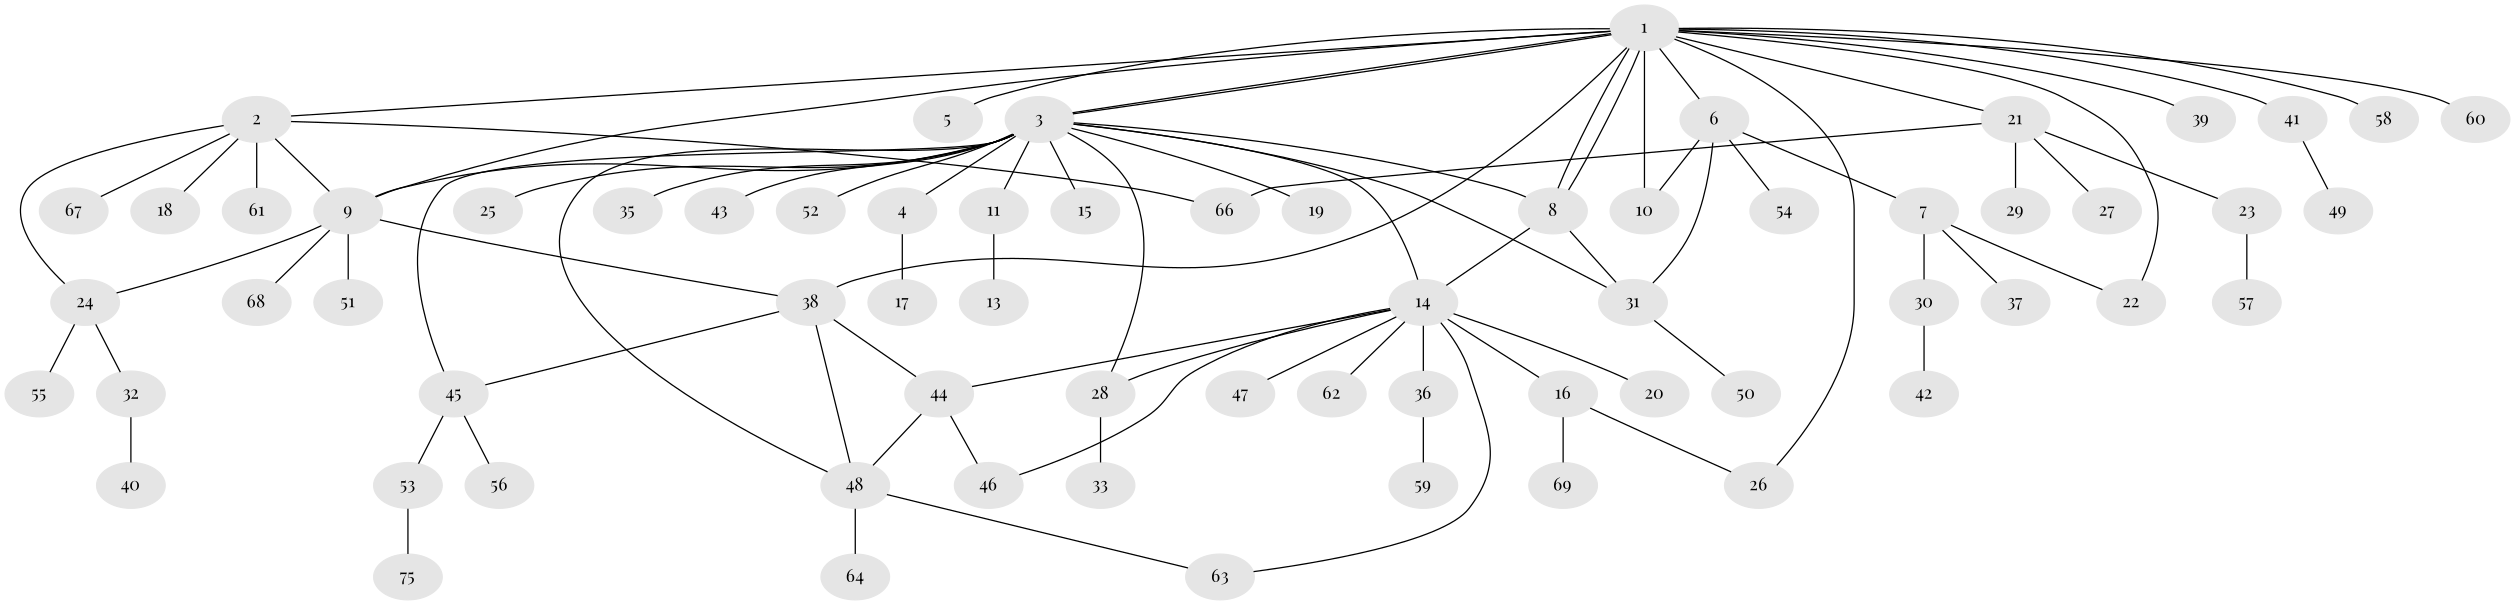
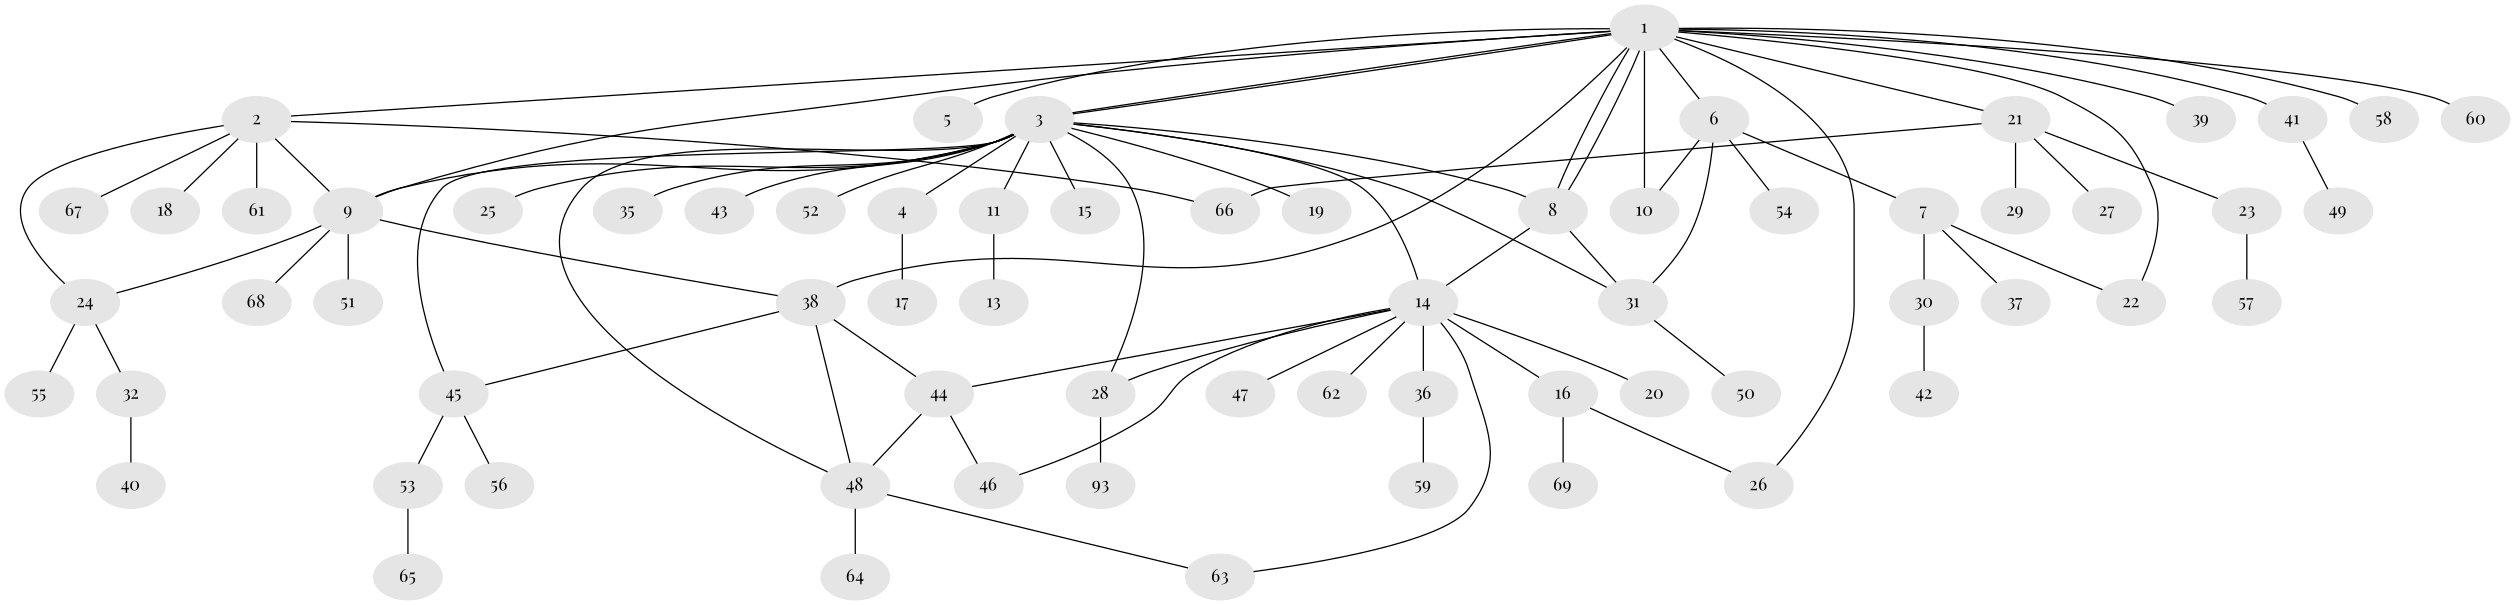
(1101, 485) -> (1101, 485)
(408, 577) -> (408, 577)
